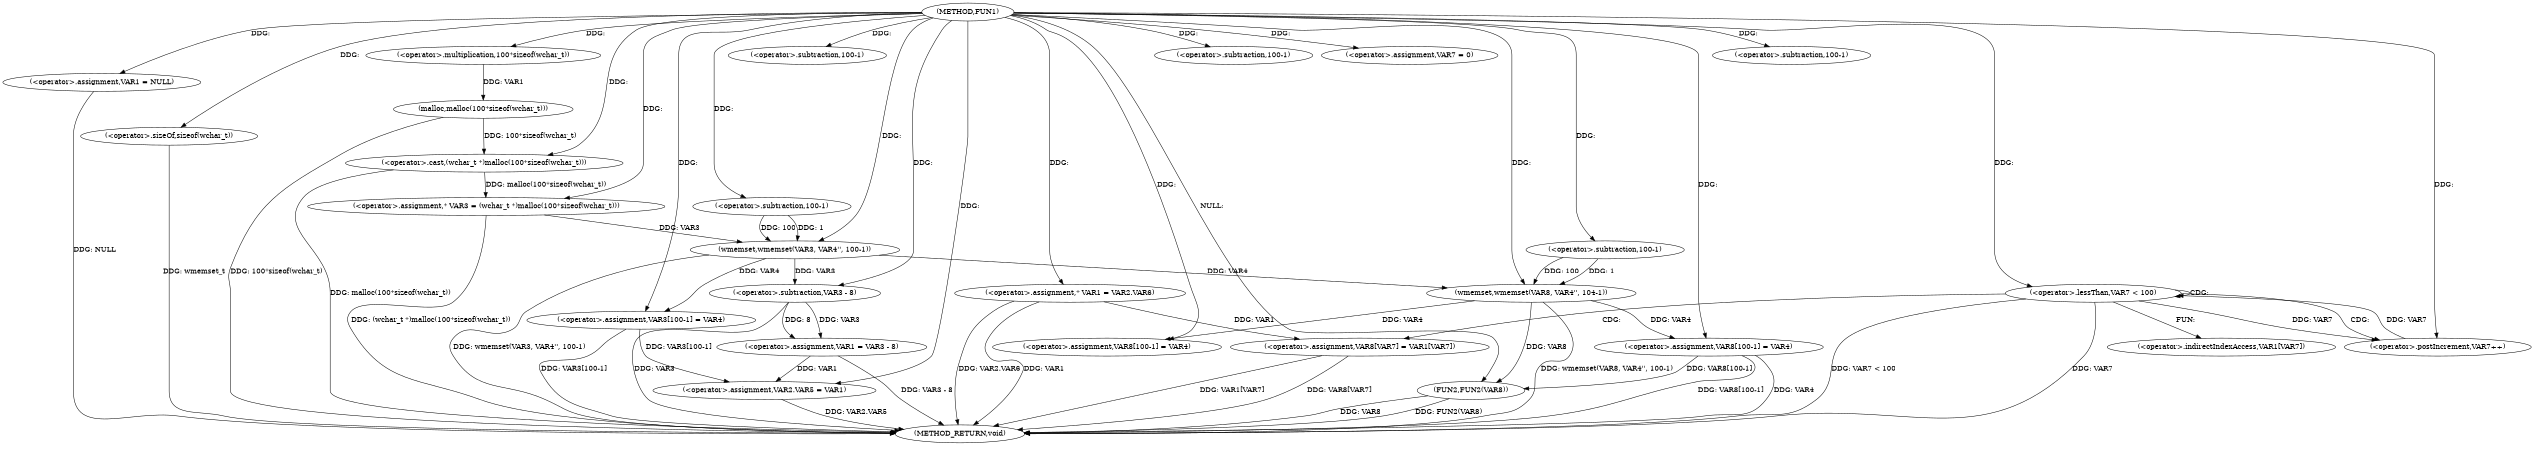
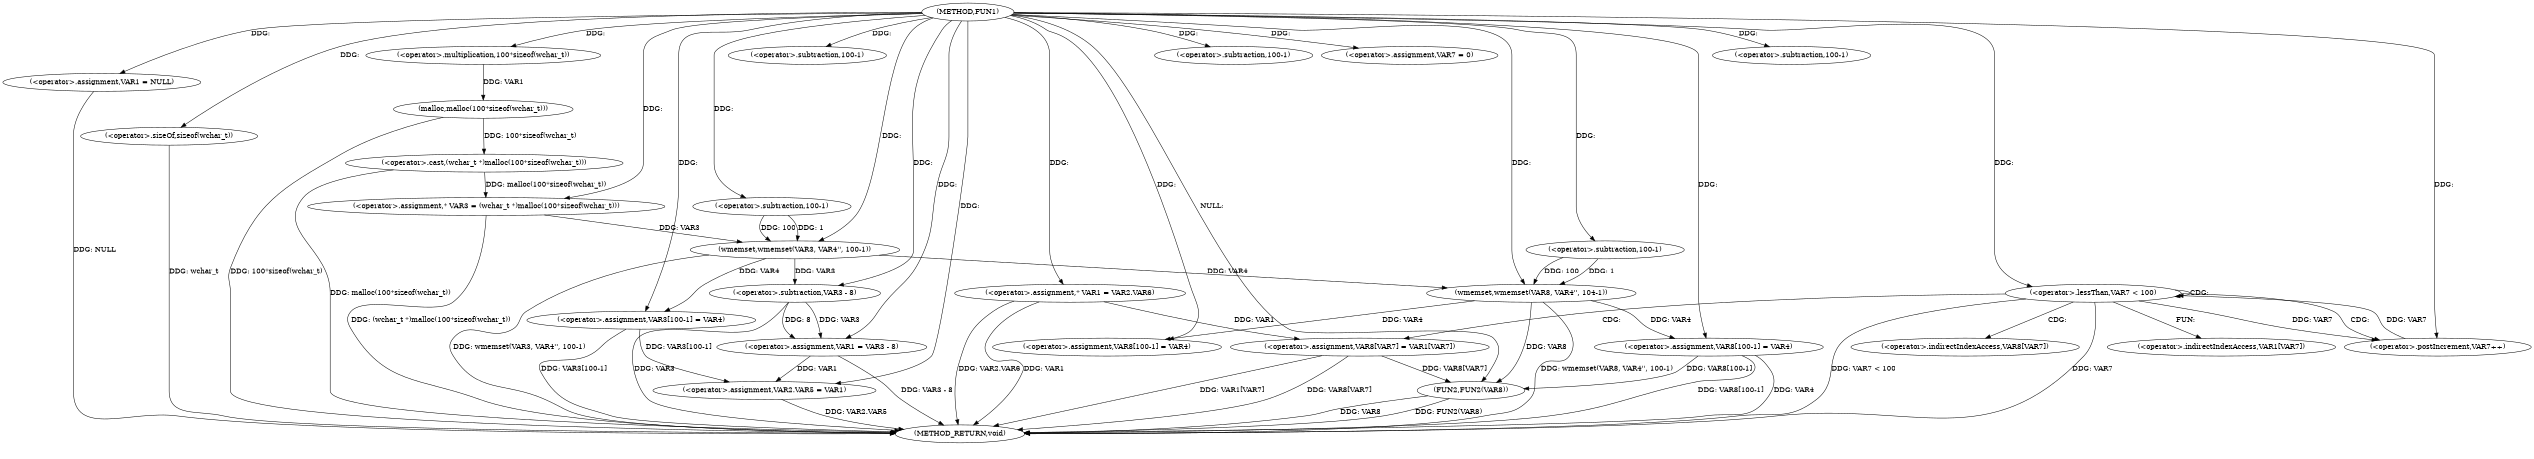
(643, 28) -> (936, 191)
(194, 272) -> (194, 272)
none -> (1965, 347)
none -> (1414, 368)
